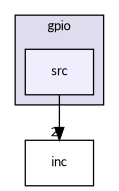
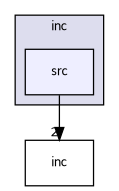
(59, 27) -> (59, 27)
